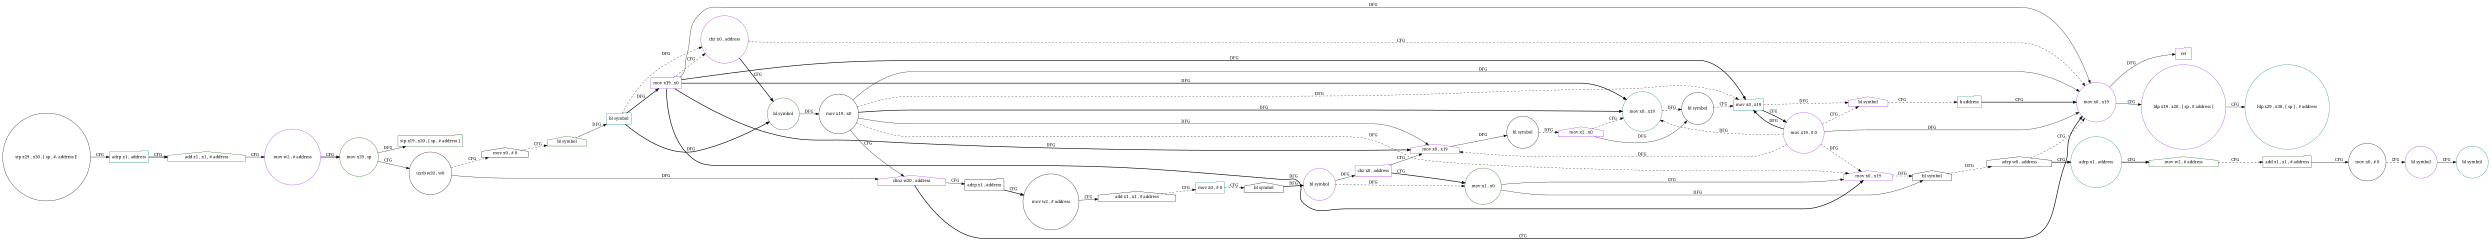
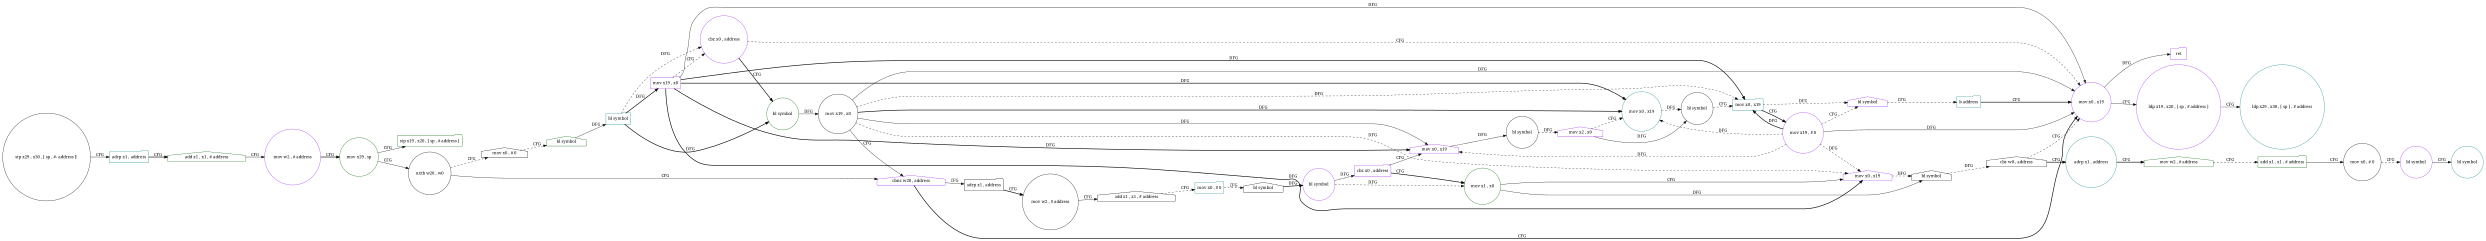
(388, 148) -> (388, 148)
(2019, 162) -> (2017, 162)
(666, 176) -> (665, 176)
